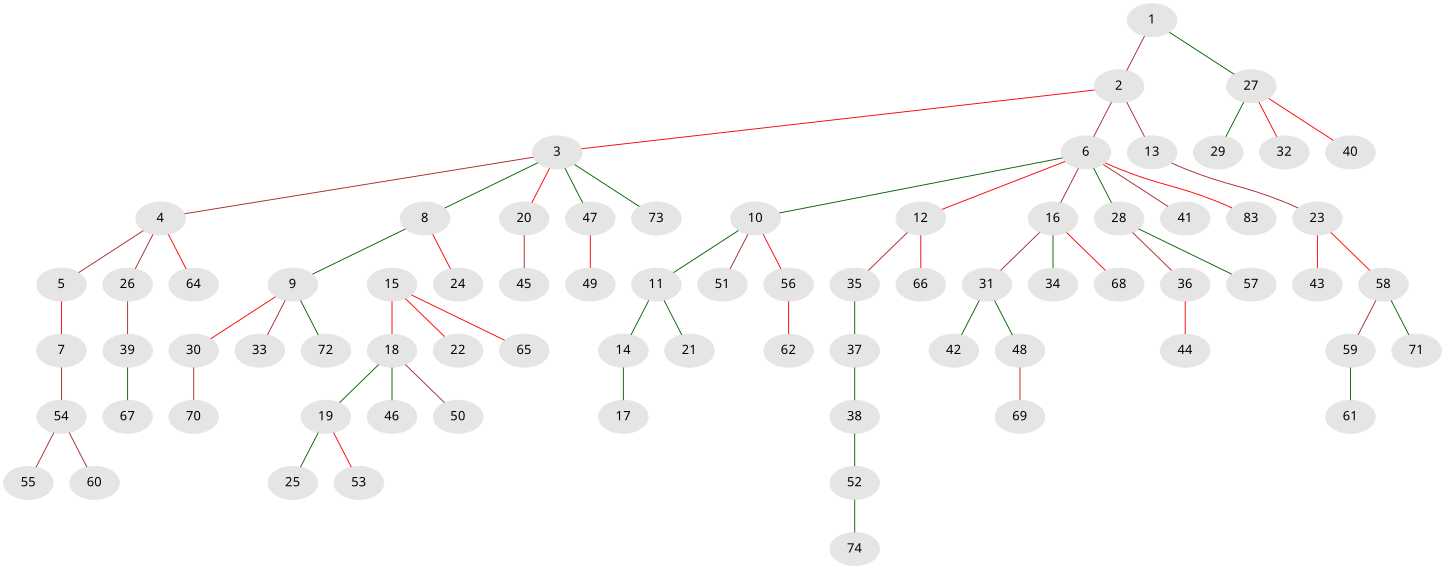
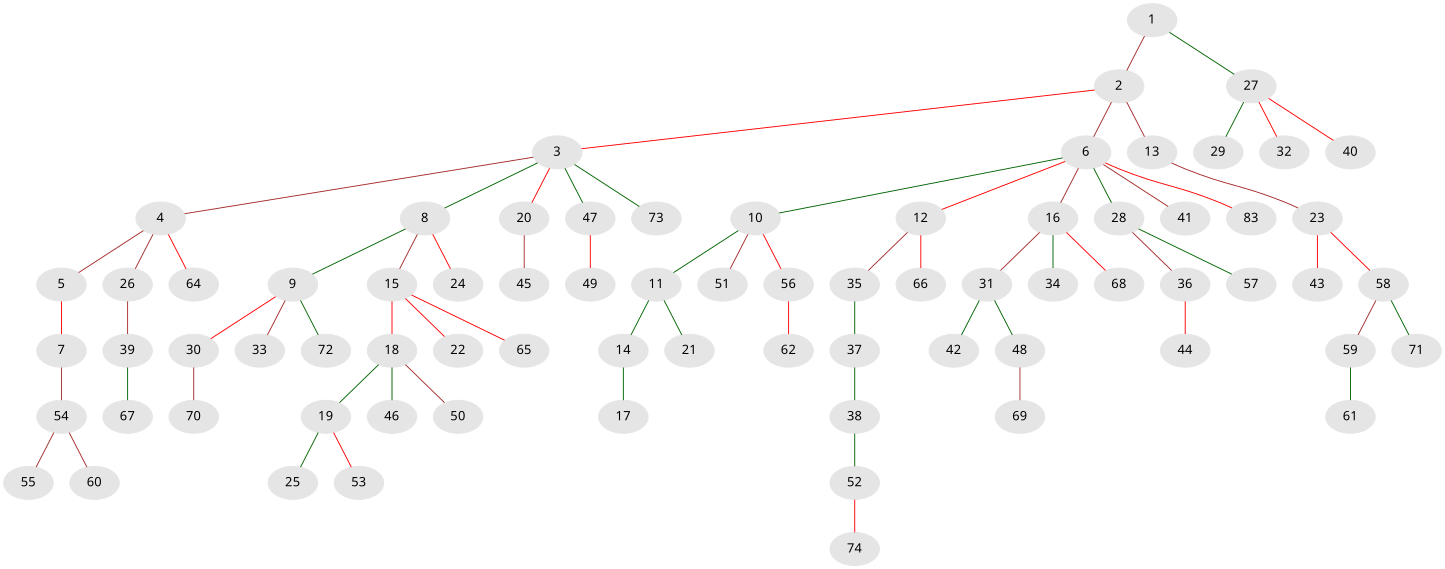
none -> (409, 252)
(855, 516) -> (855, 516)
